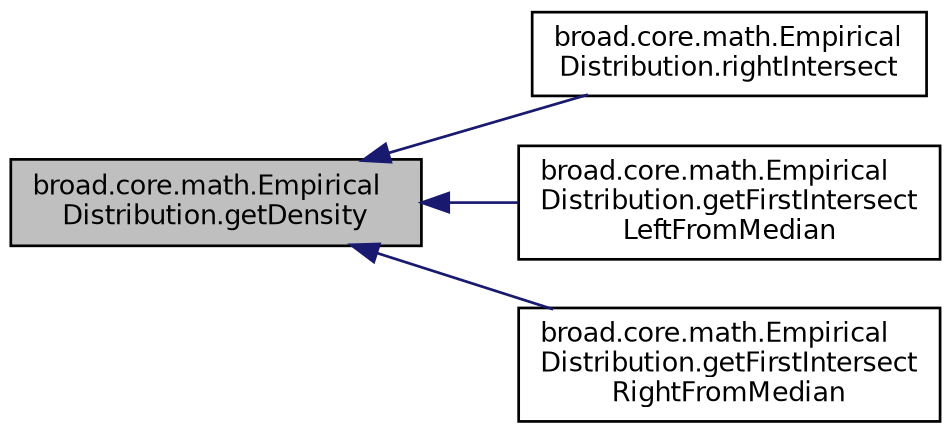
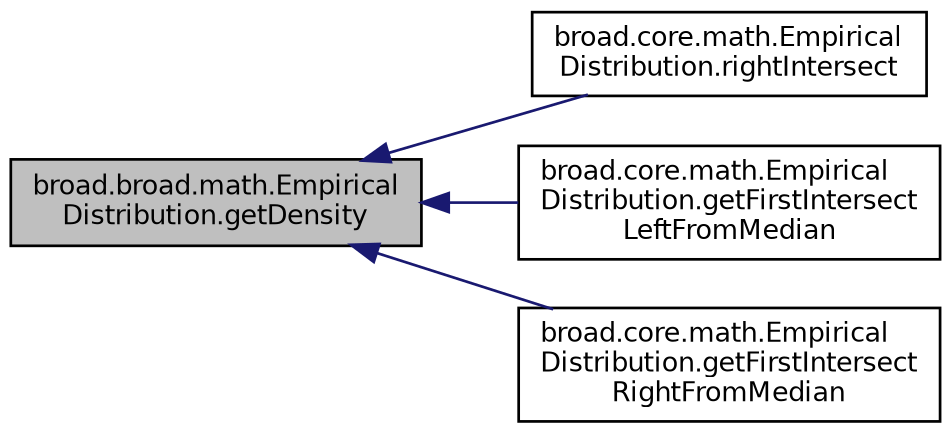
(216, 203) -> (216, 203)
